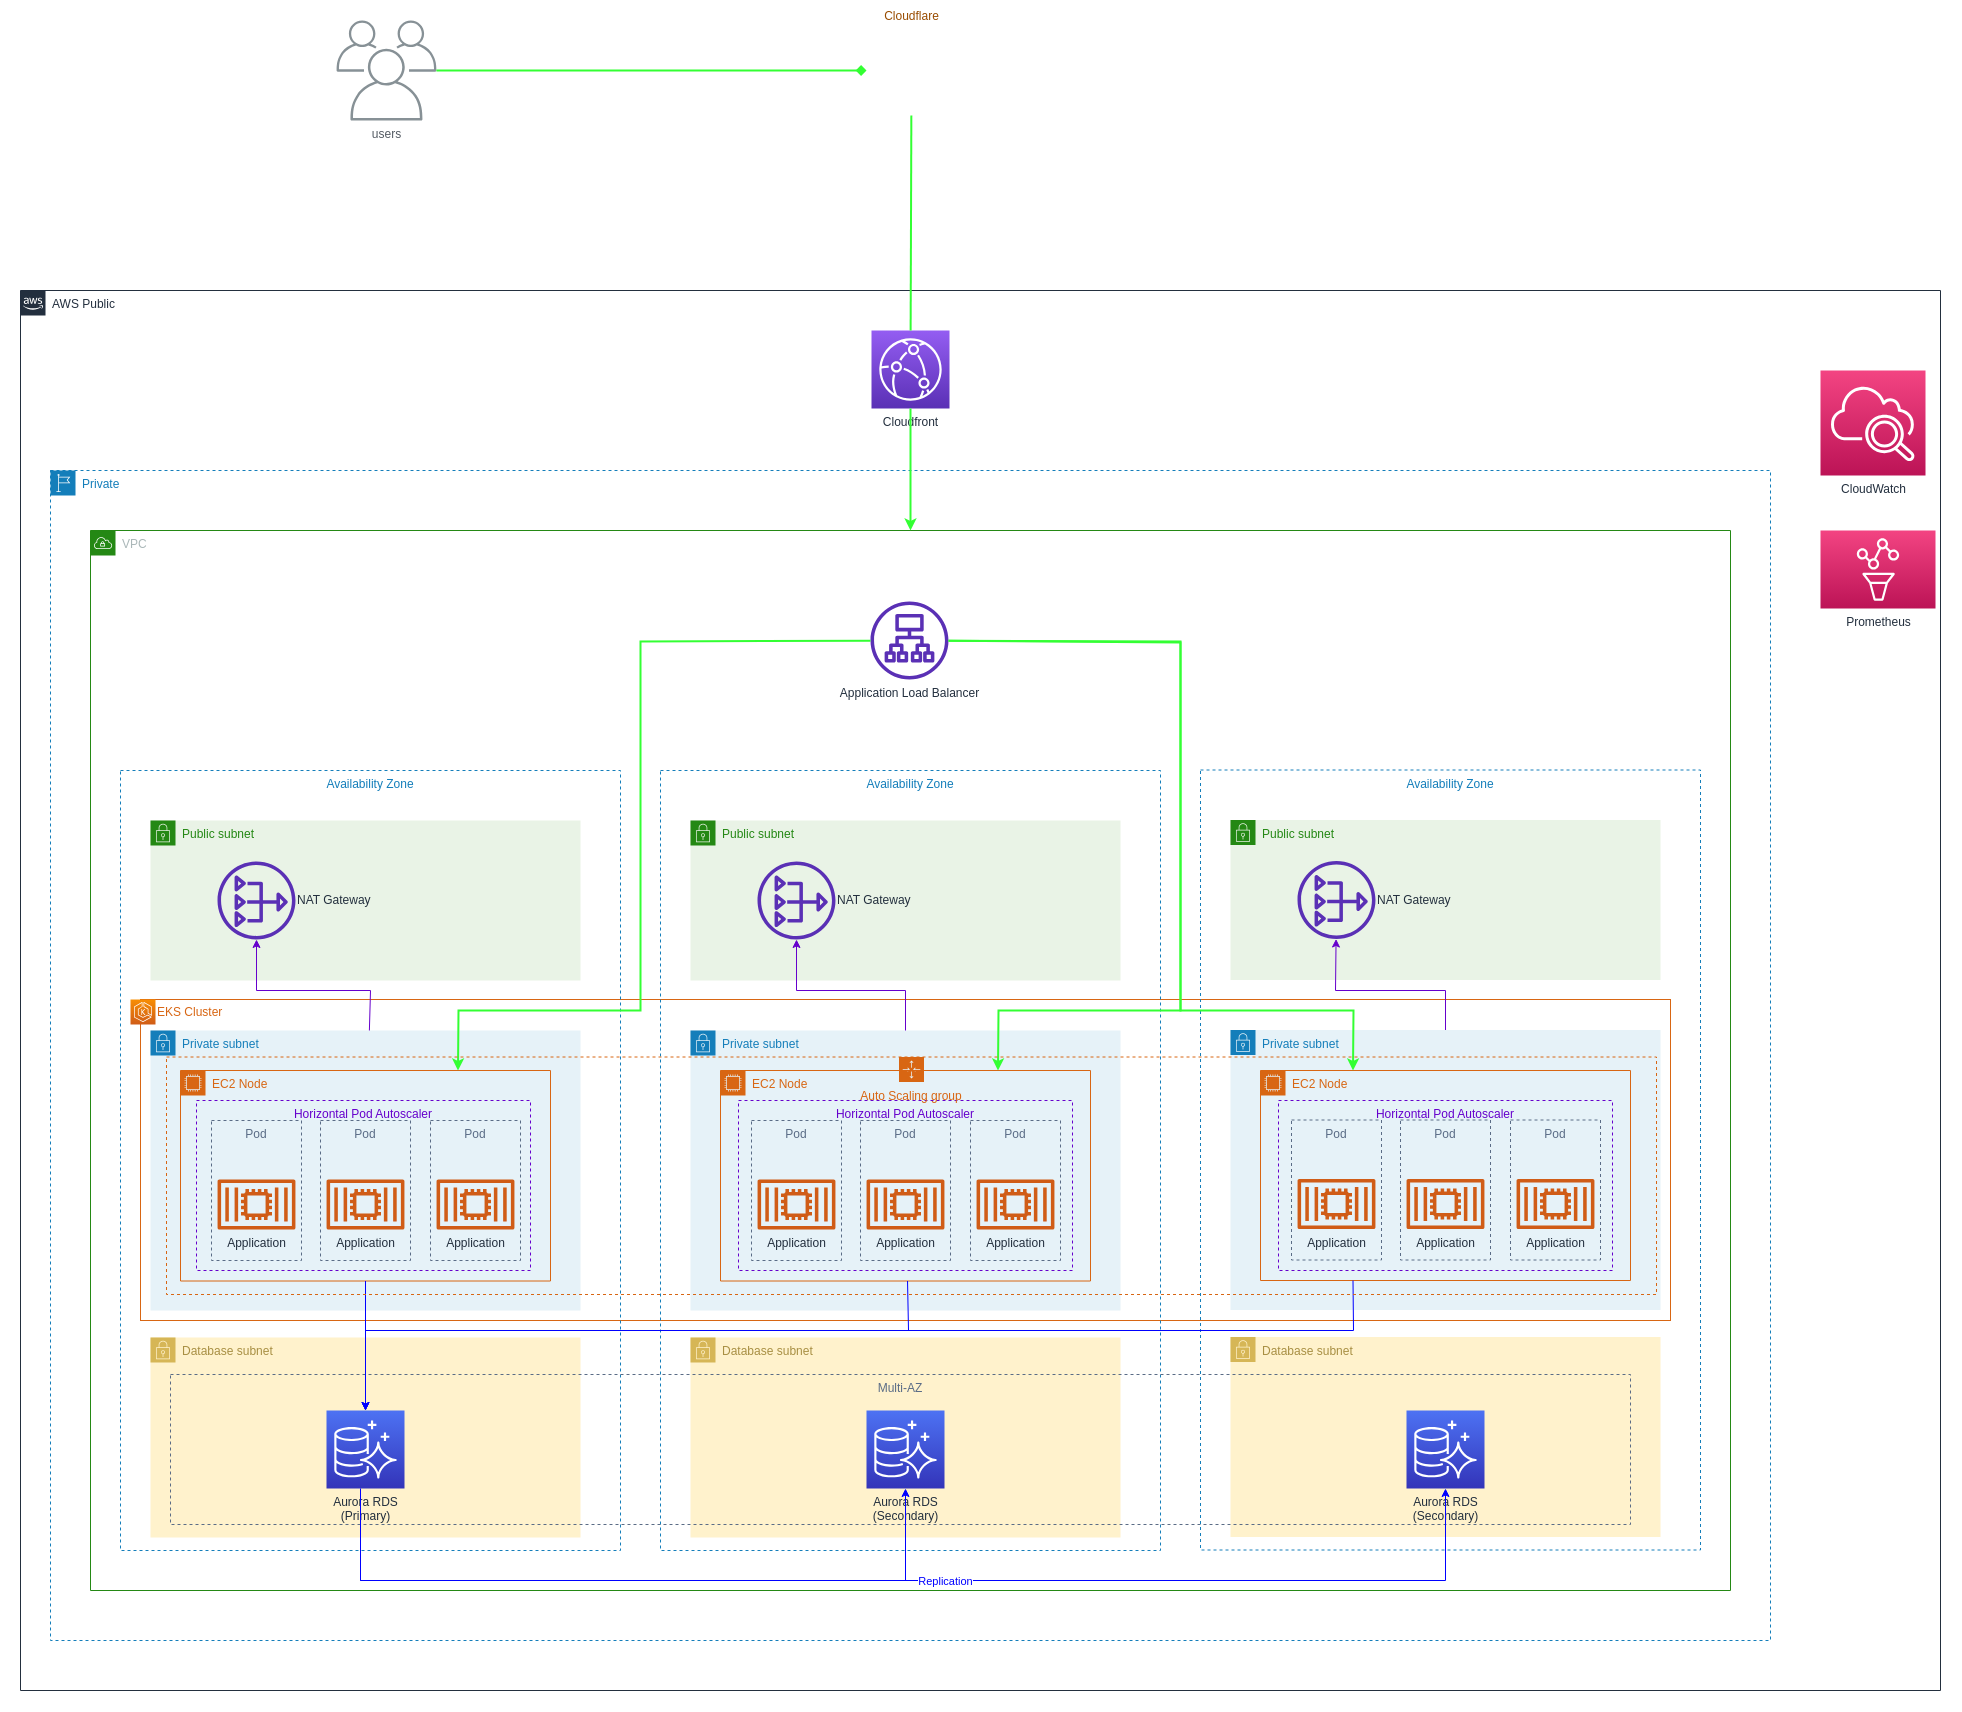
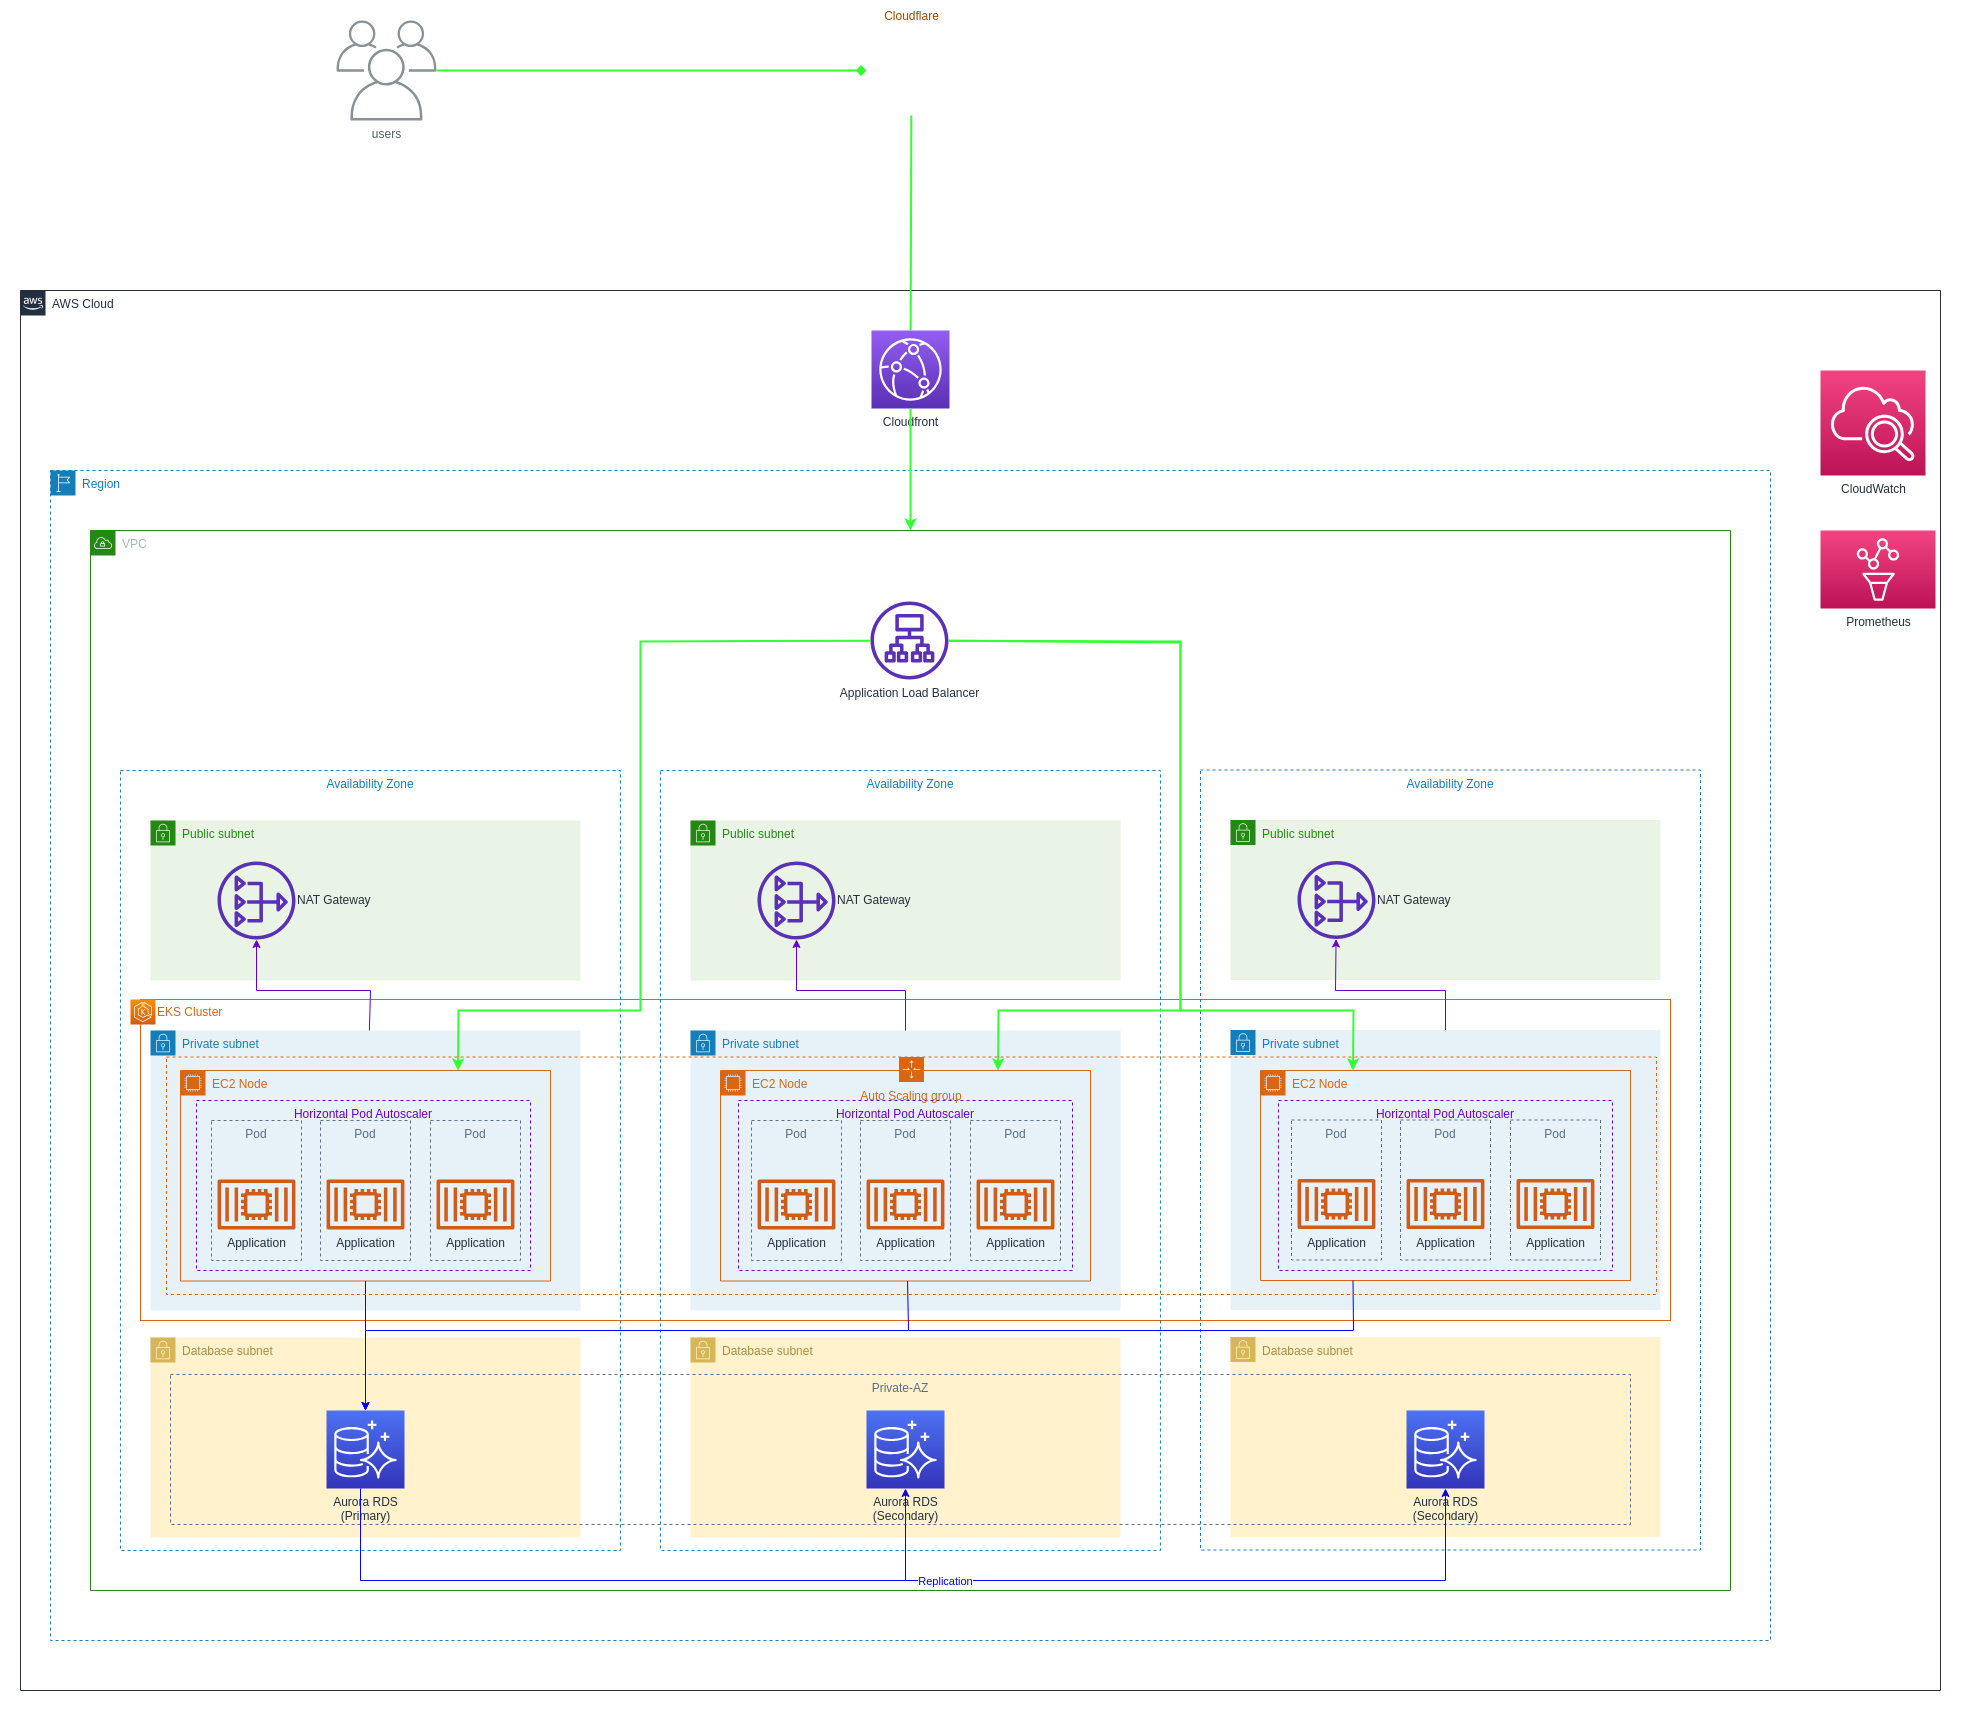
(81, 305) -> (80, 305)
(104, 485) -> (101, 485)
(900, 1388) -> (900, 1388)
